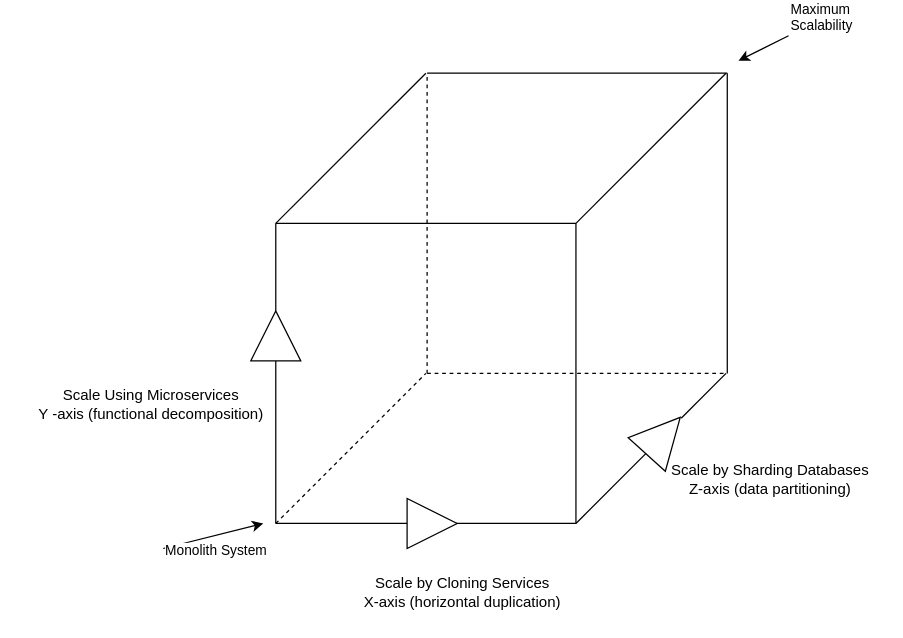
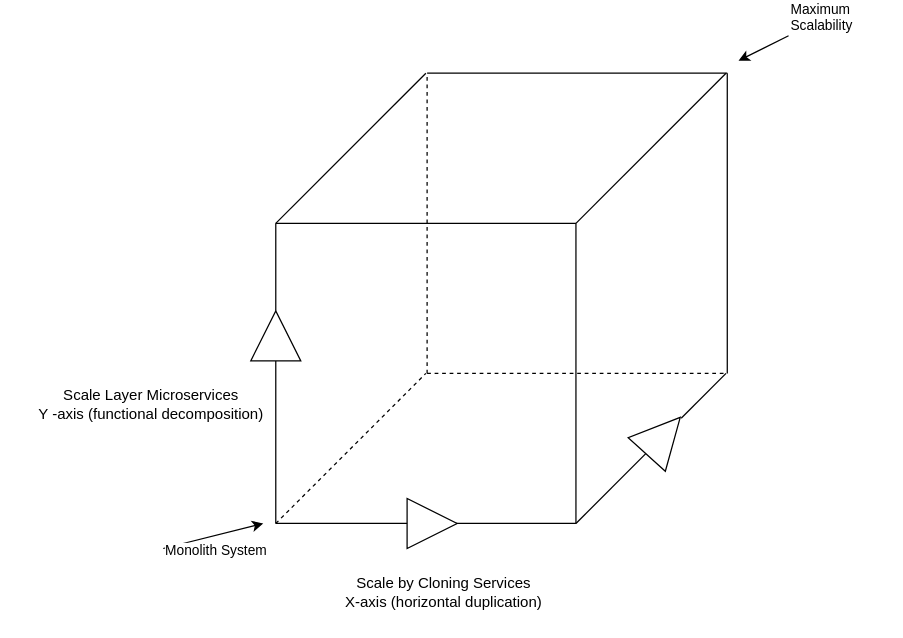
(151, 404) -> (151, 404)
(769, 479) -> none
(462, 592) -> (443, 592)
